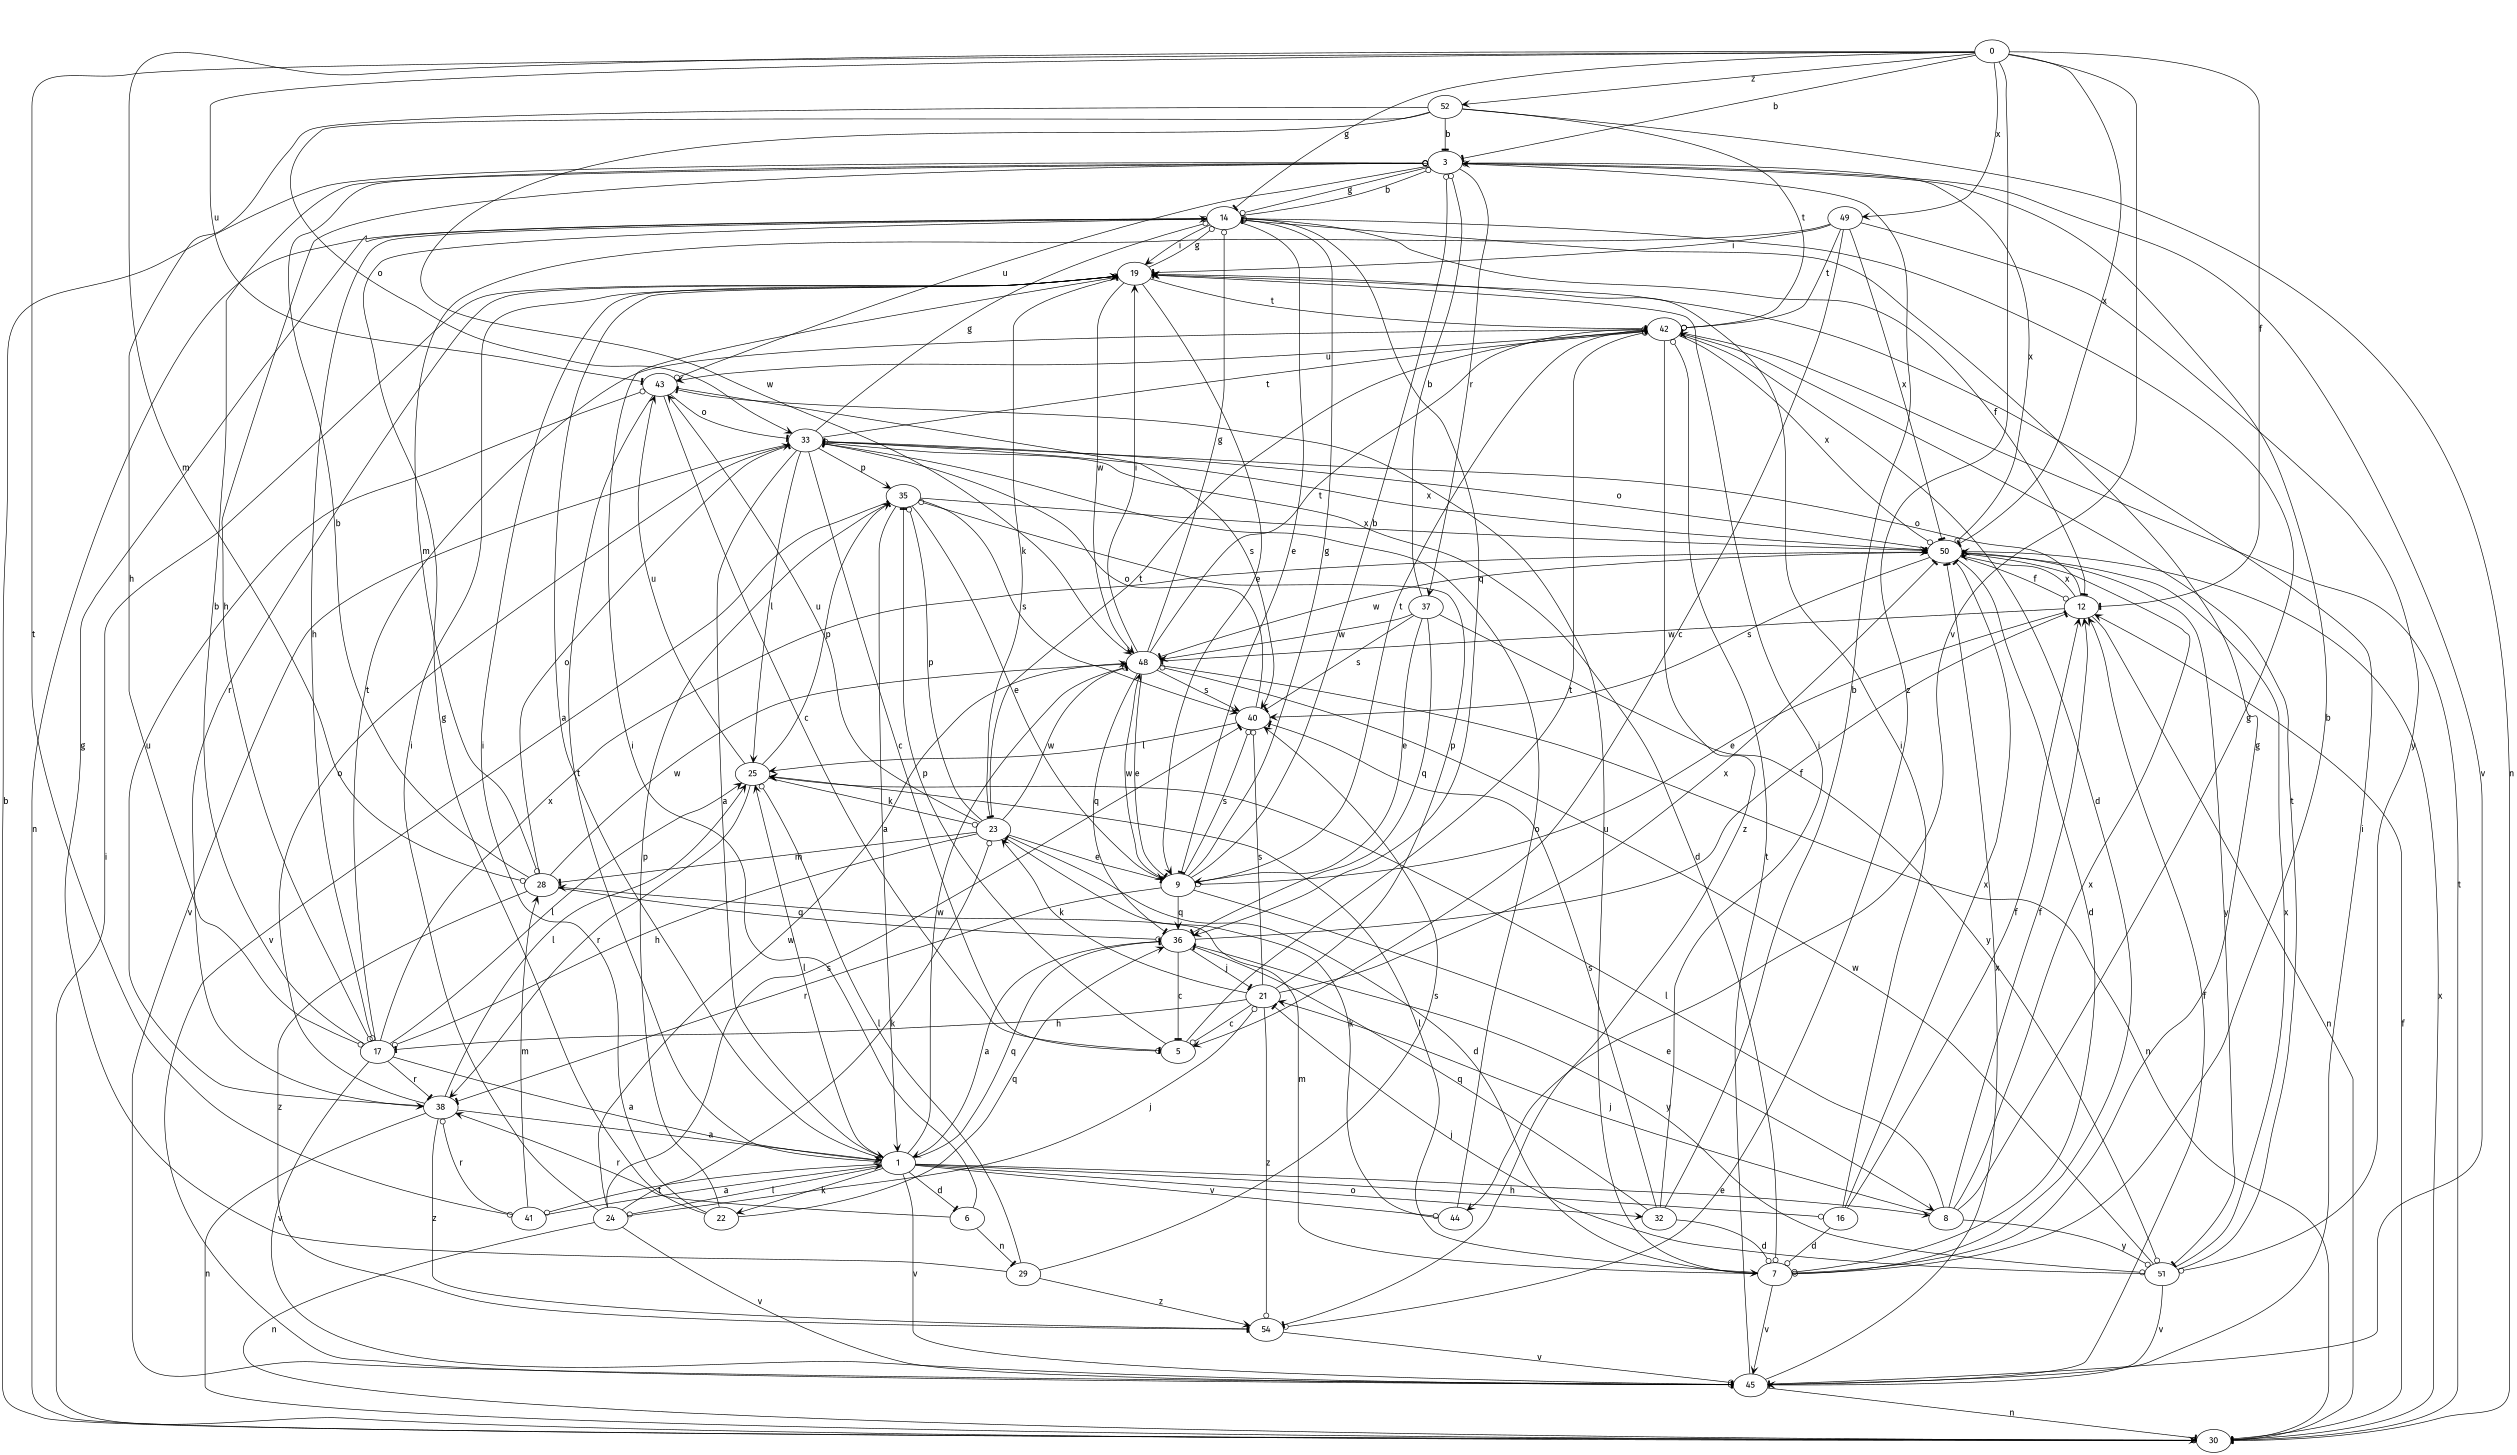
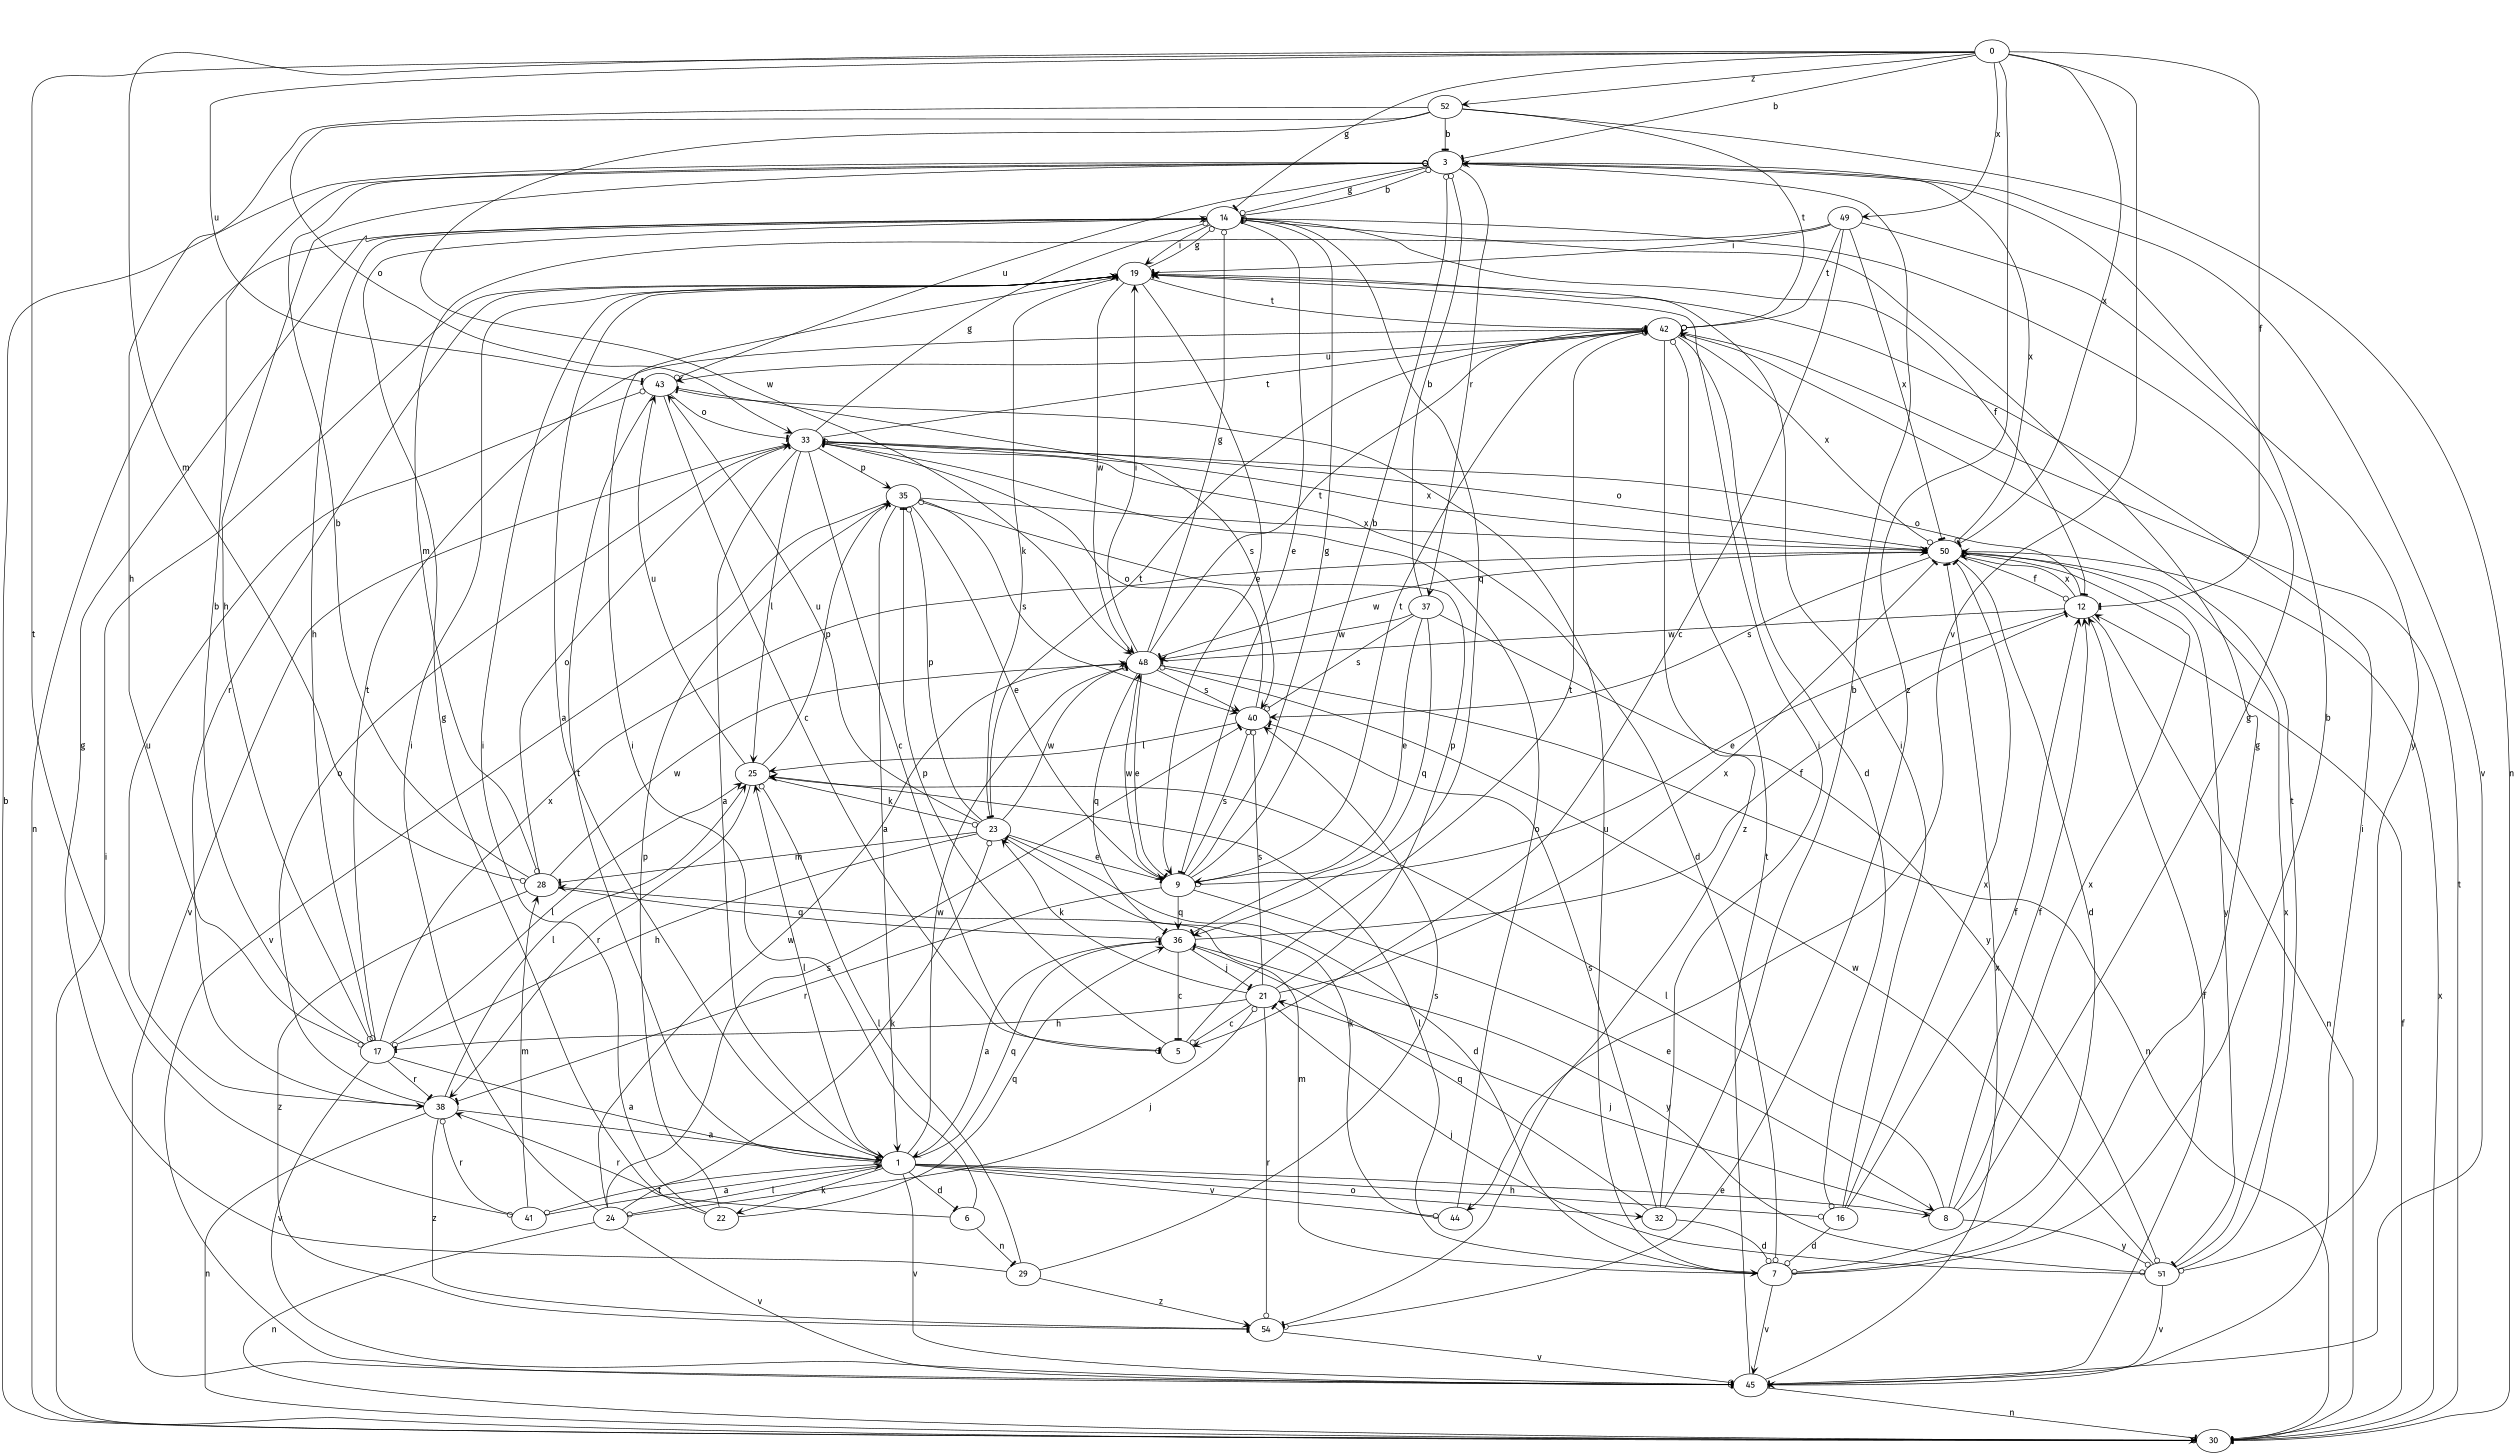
(1341, 662) -> (1341, 662)
(2098, 818) -> (1848, 756)
(1269, 1163) -> (1269, 1163)
